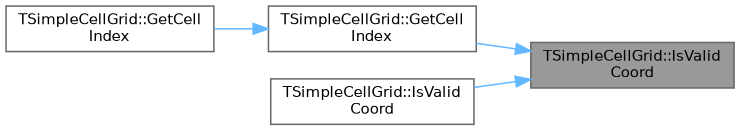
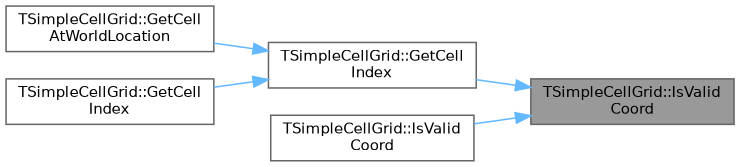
none -> (110, 29)
